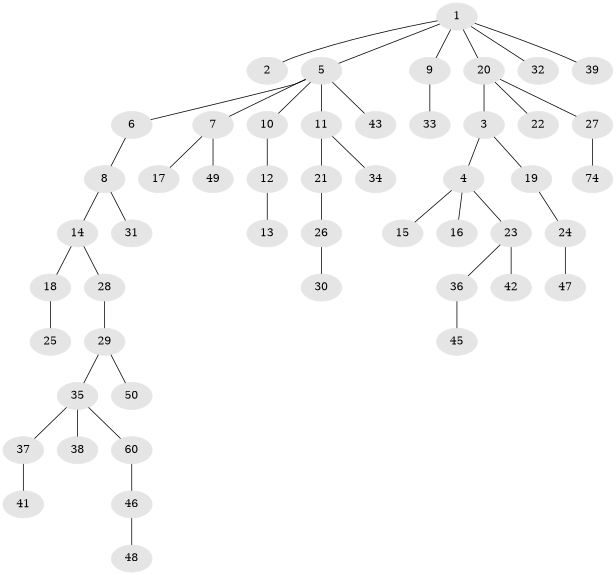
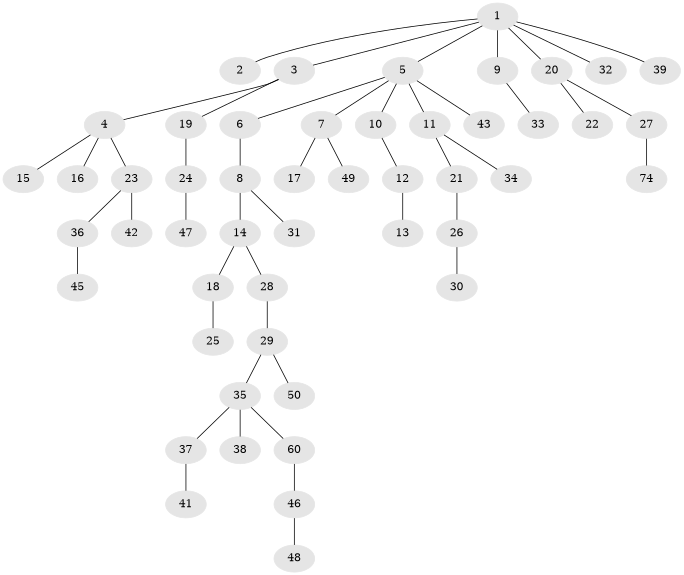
(484, 98) -> (396, 44)
